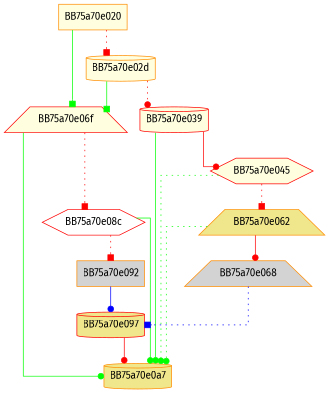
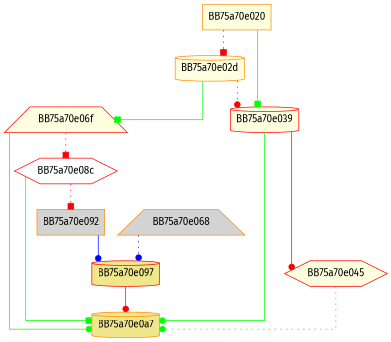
(72, 65) -> (258, 65)
(262, 222) -> none
(150, 281) -> (26, 278)
(219, 325) -> (139, 245)
